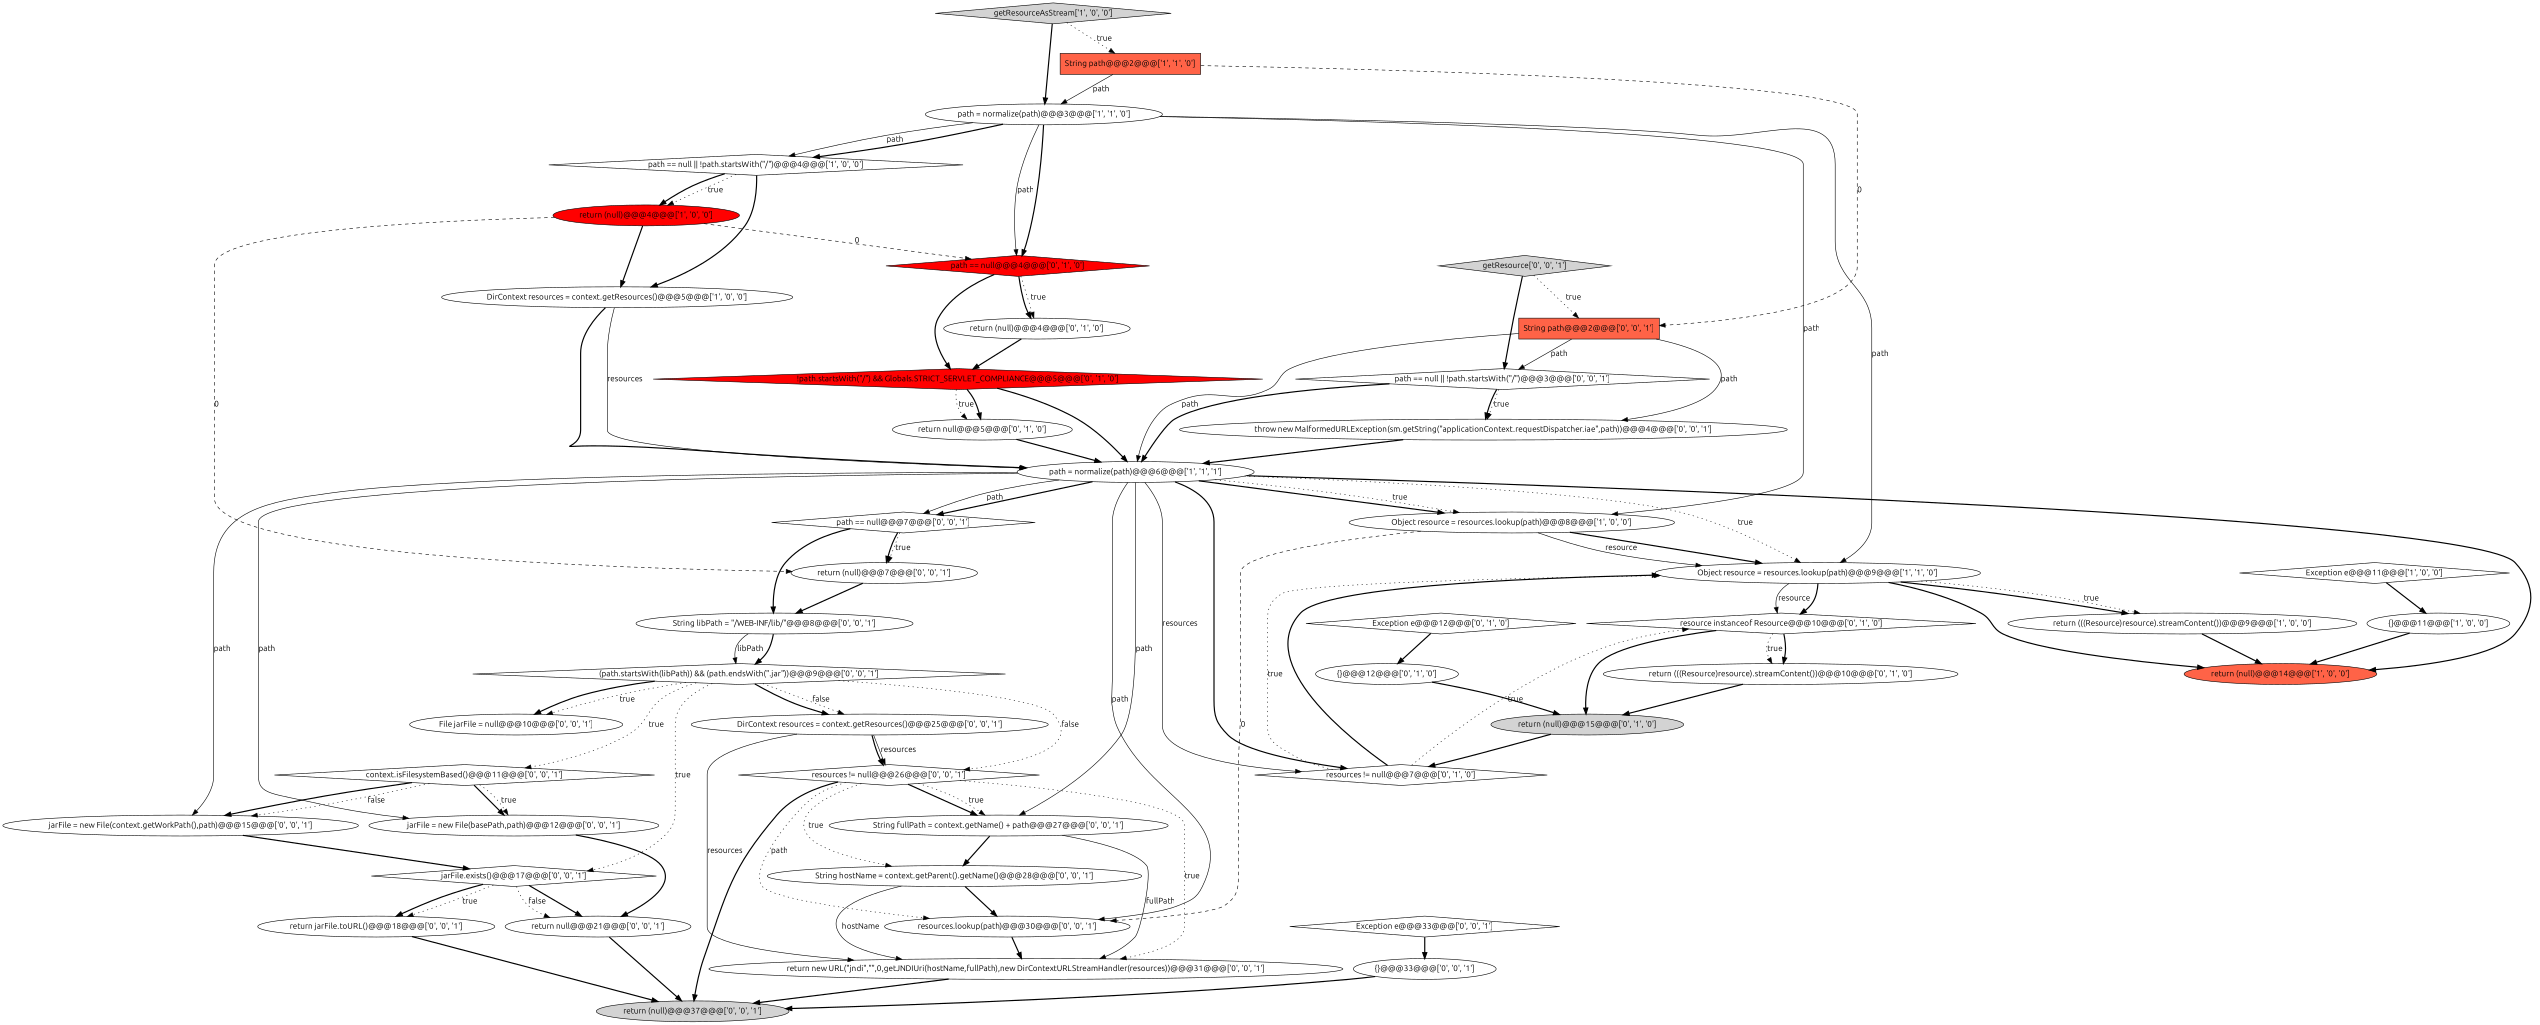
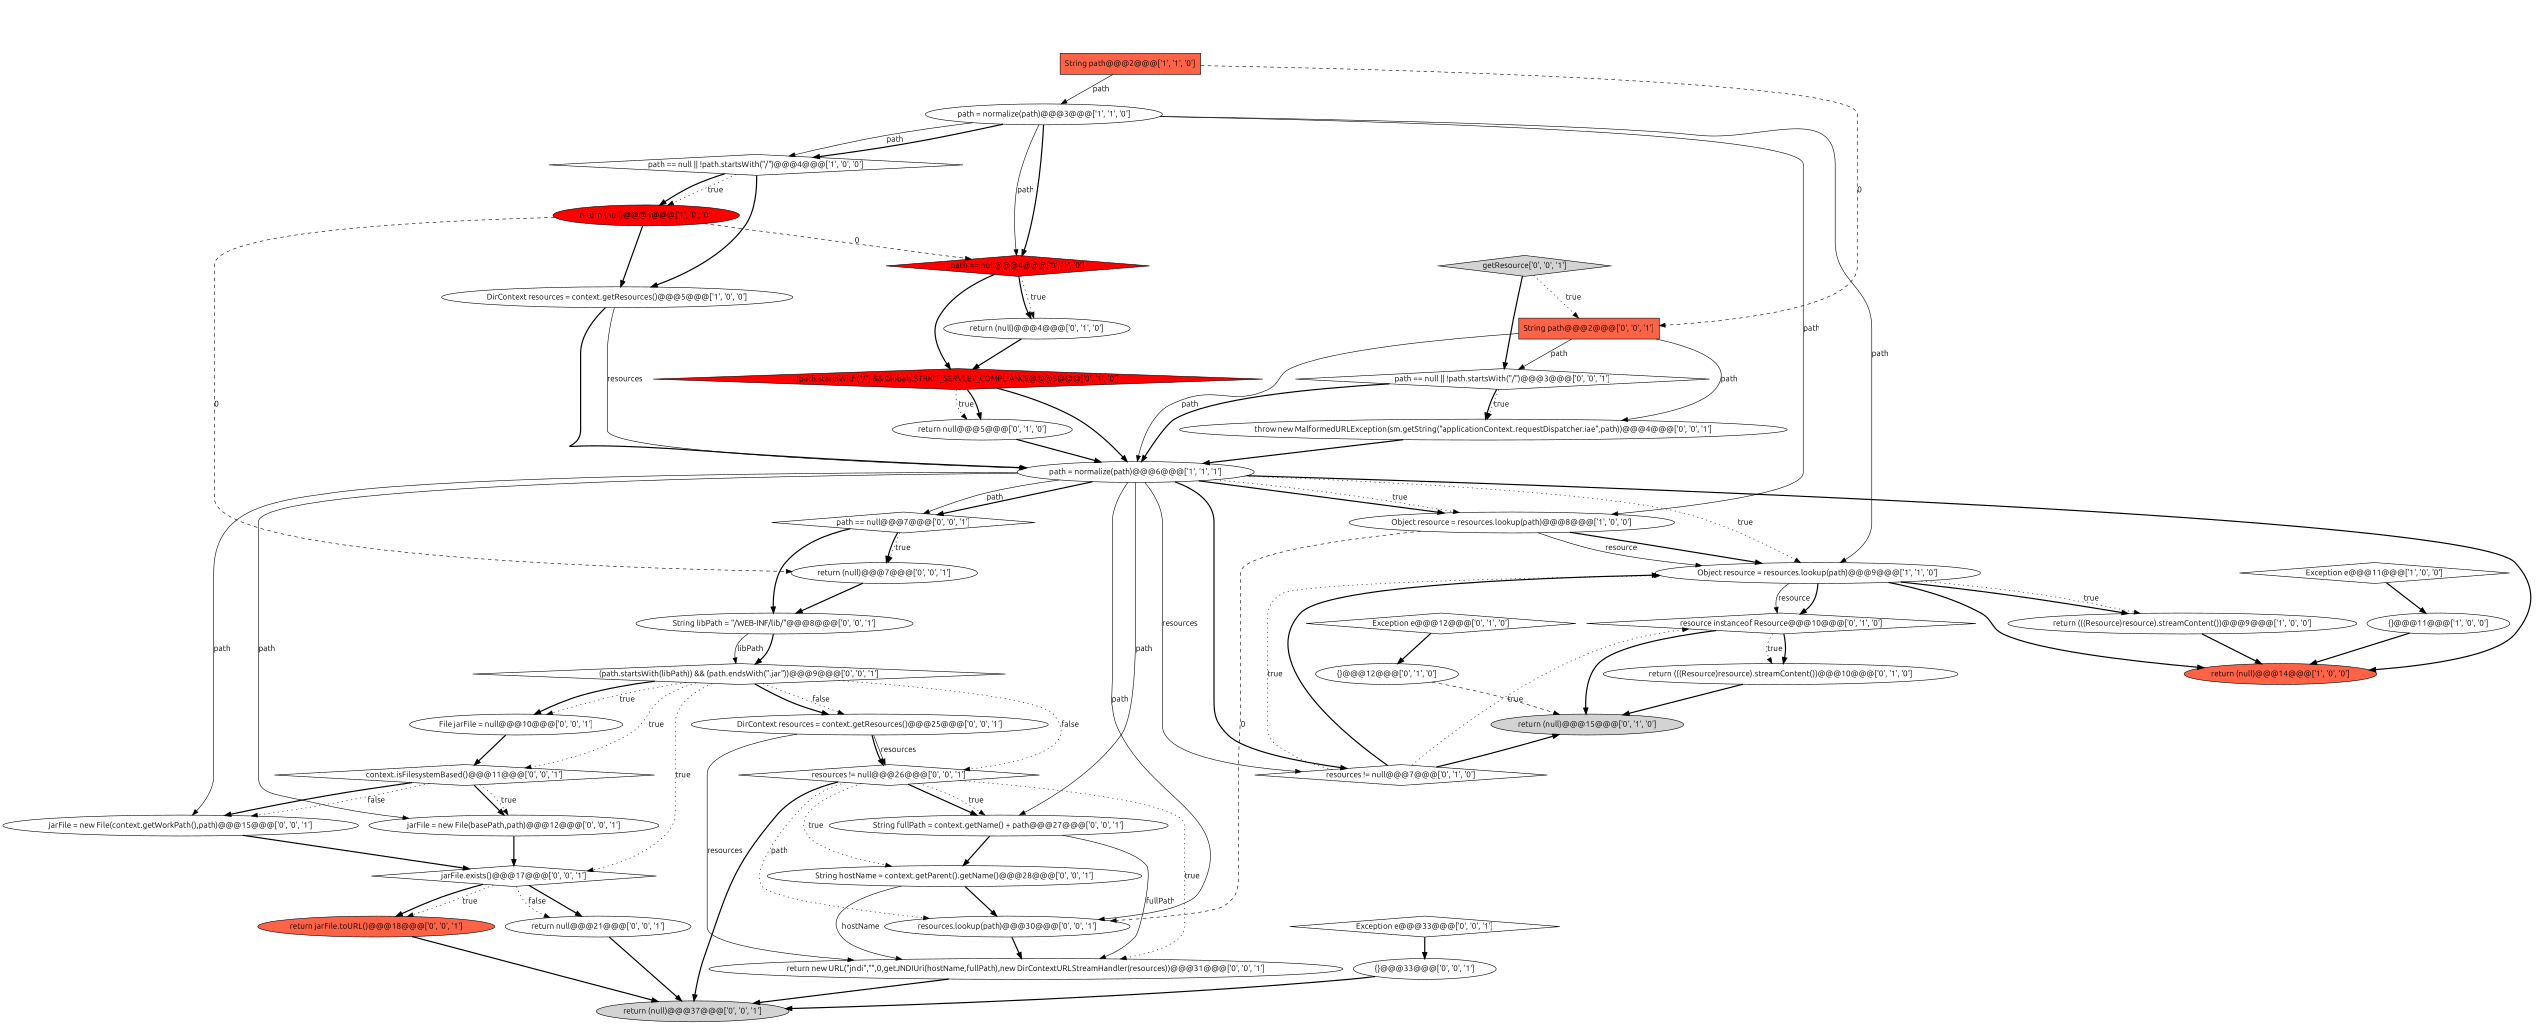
(1053, 13) -> none
(1493, 695) -> (1493, 695)
none -> (492, 748)
(1493, 750) -> (1495, 752)
(652, 858) -> (514, 848)
(376, 927) -> (376, 927)
